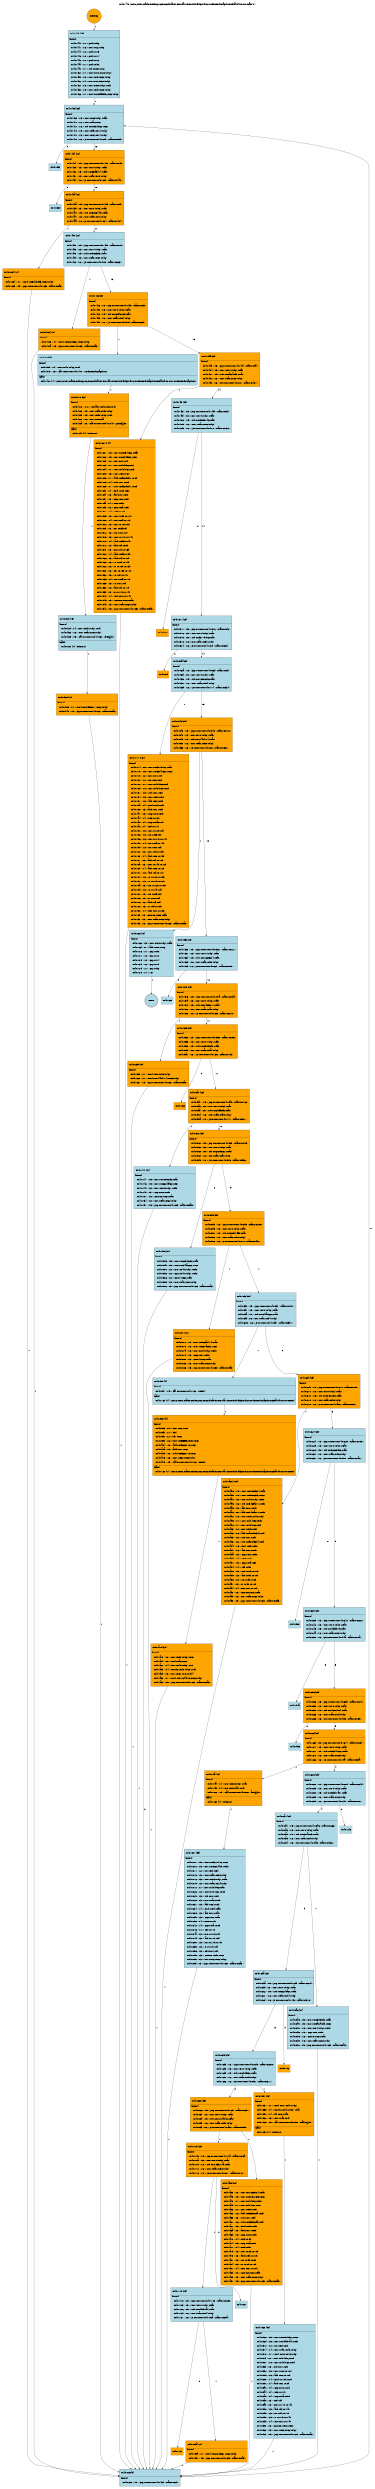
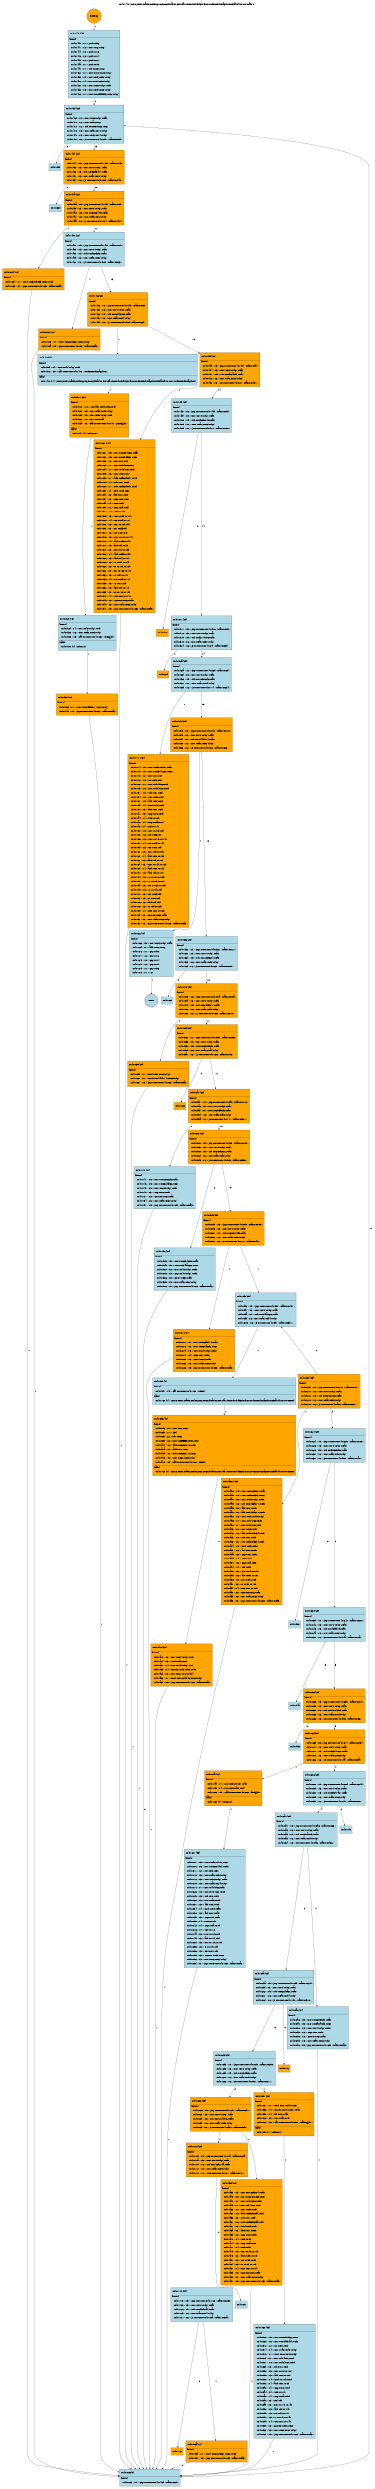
(272, 1358) -> (300, 1351)
(207, 2232) -> none
